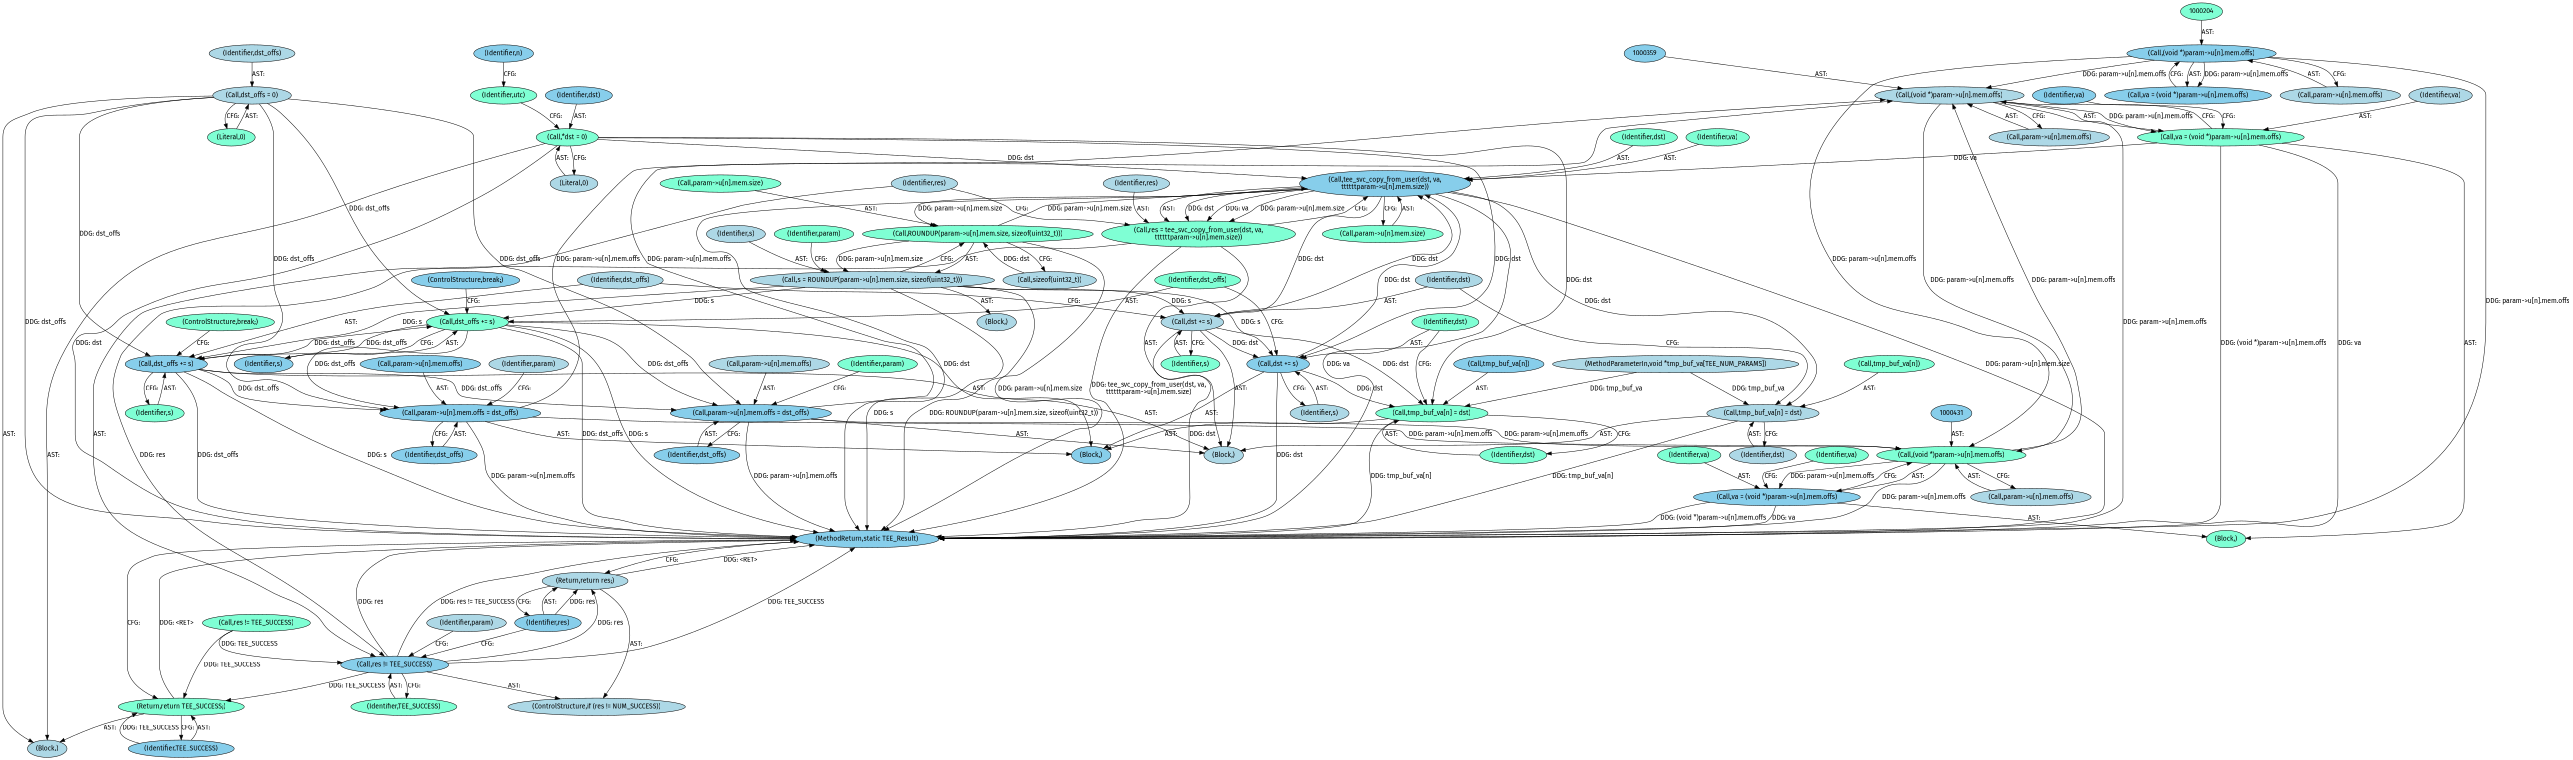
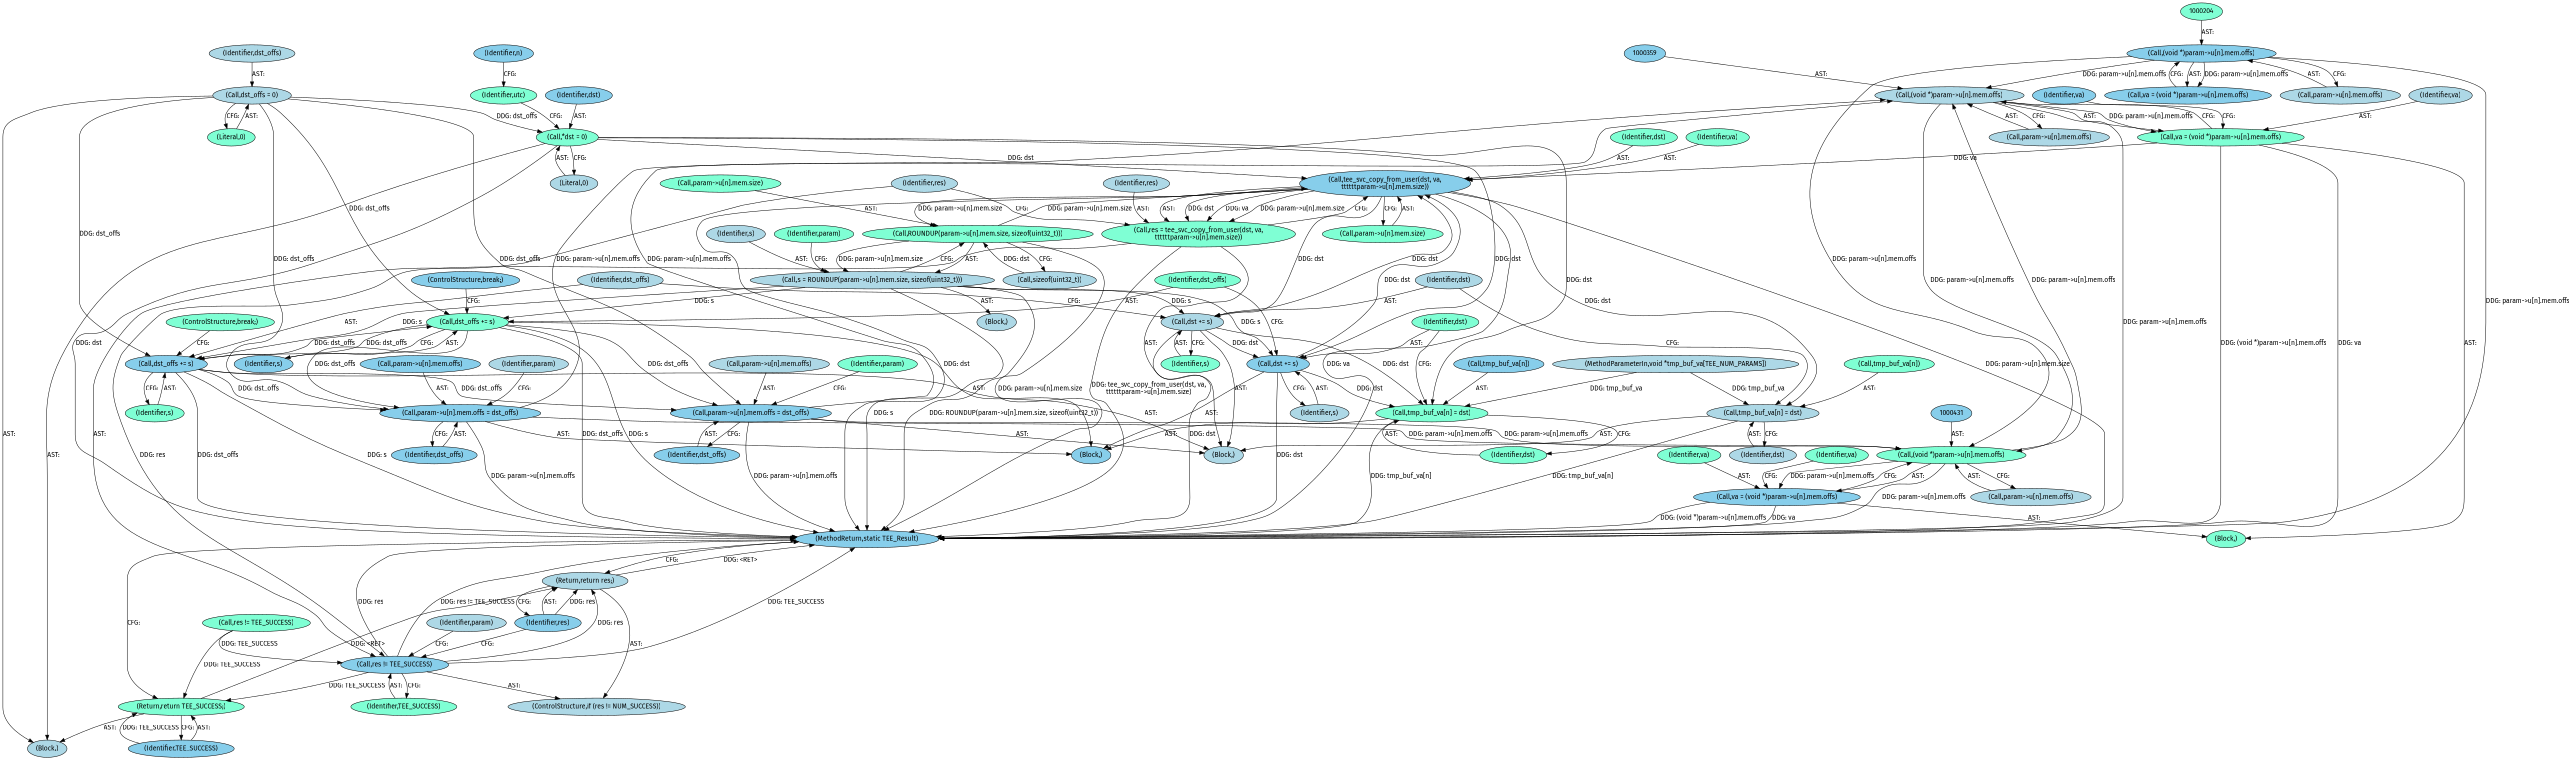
(136, 515) -> (416, 104)
(413, 549) -> (365, 635)
